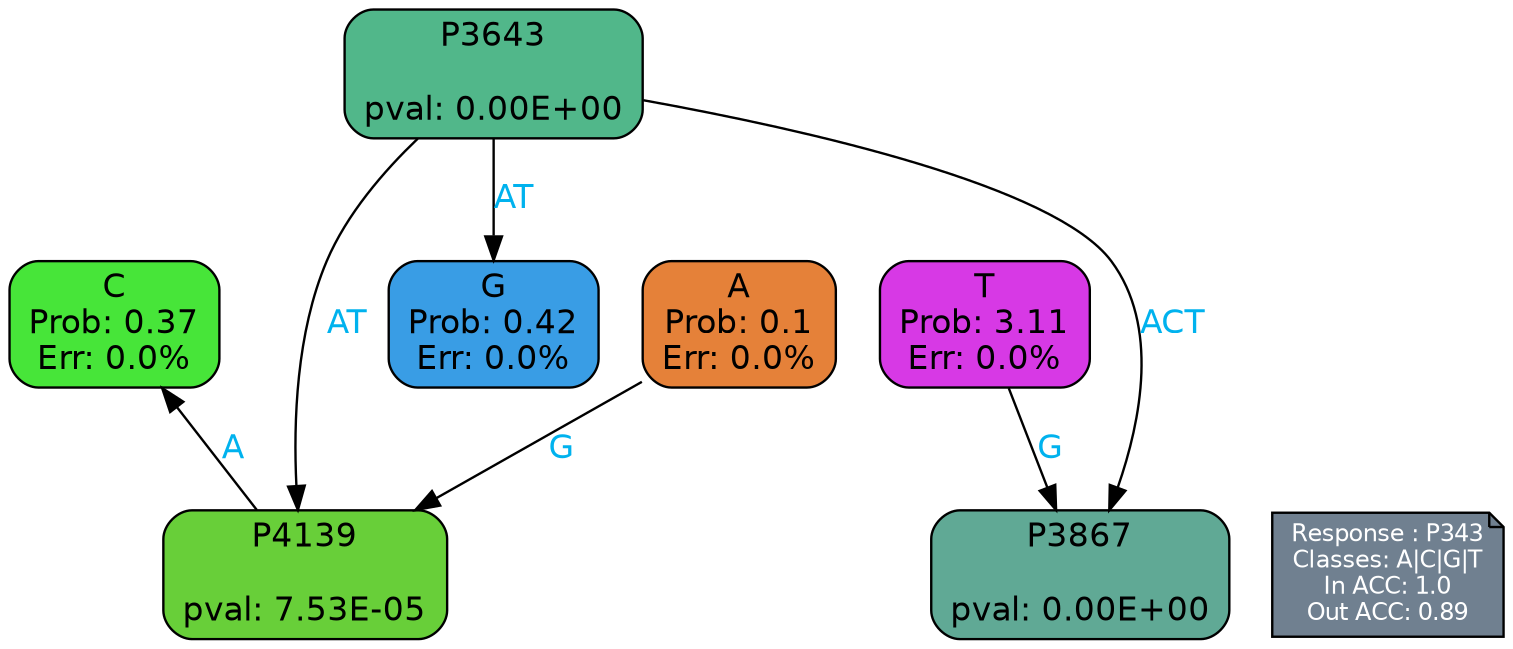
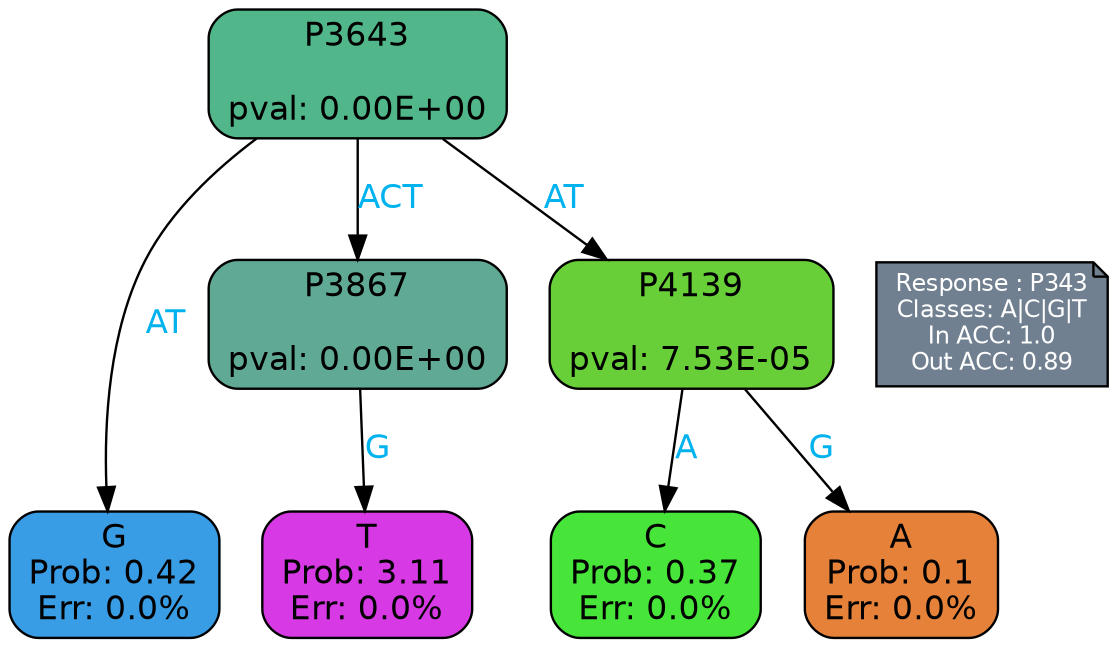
(1028, 438) -> (362, 438)
(539, 440) -> (789, 441)
